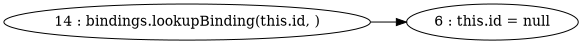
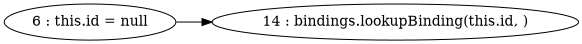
(383, 22) -> (189, 22)
